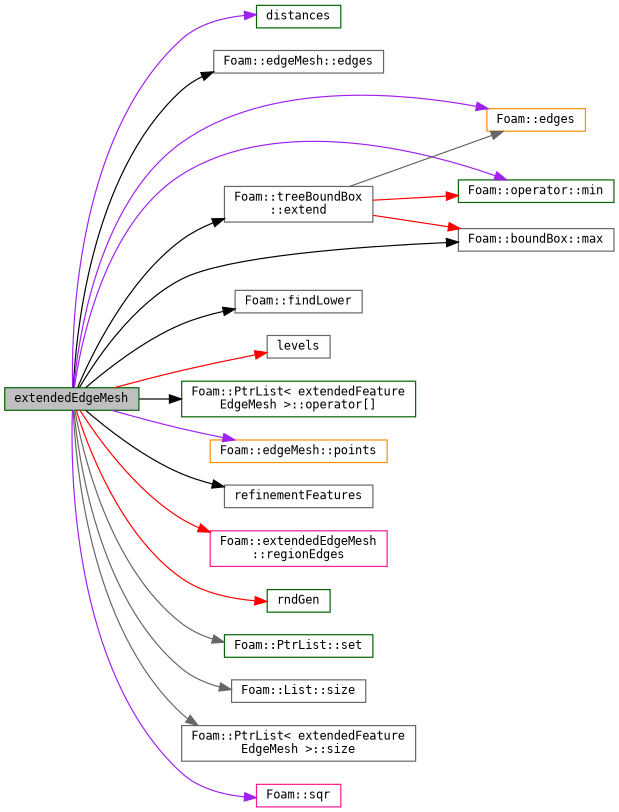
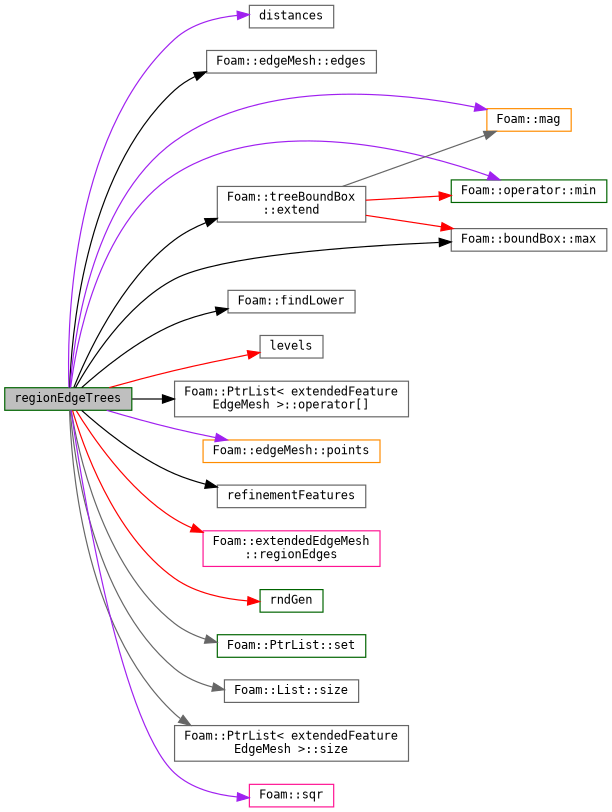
(299, 17) -> (292, 17)
(536, 120) -> (529, 120)
(72, 399) -> (68, 399)
(299, 399) -> (292, 399)
